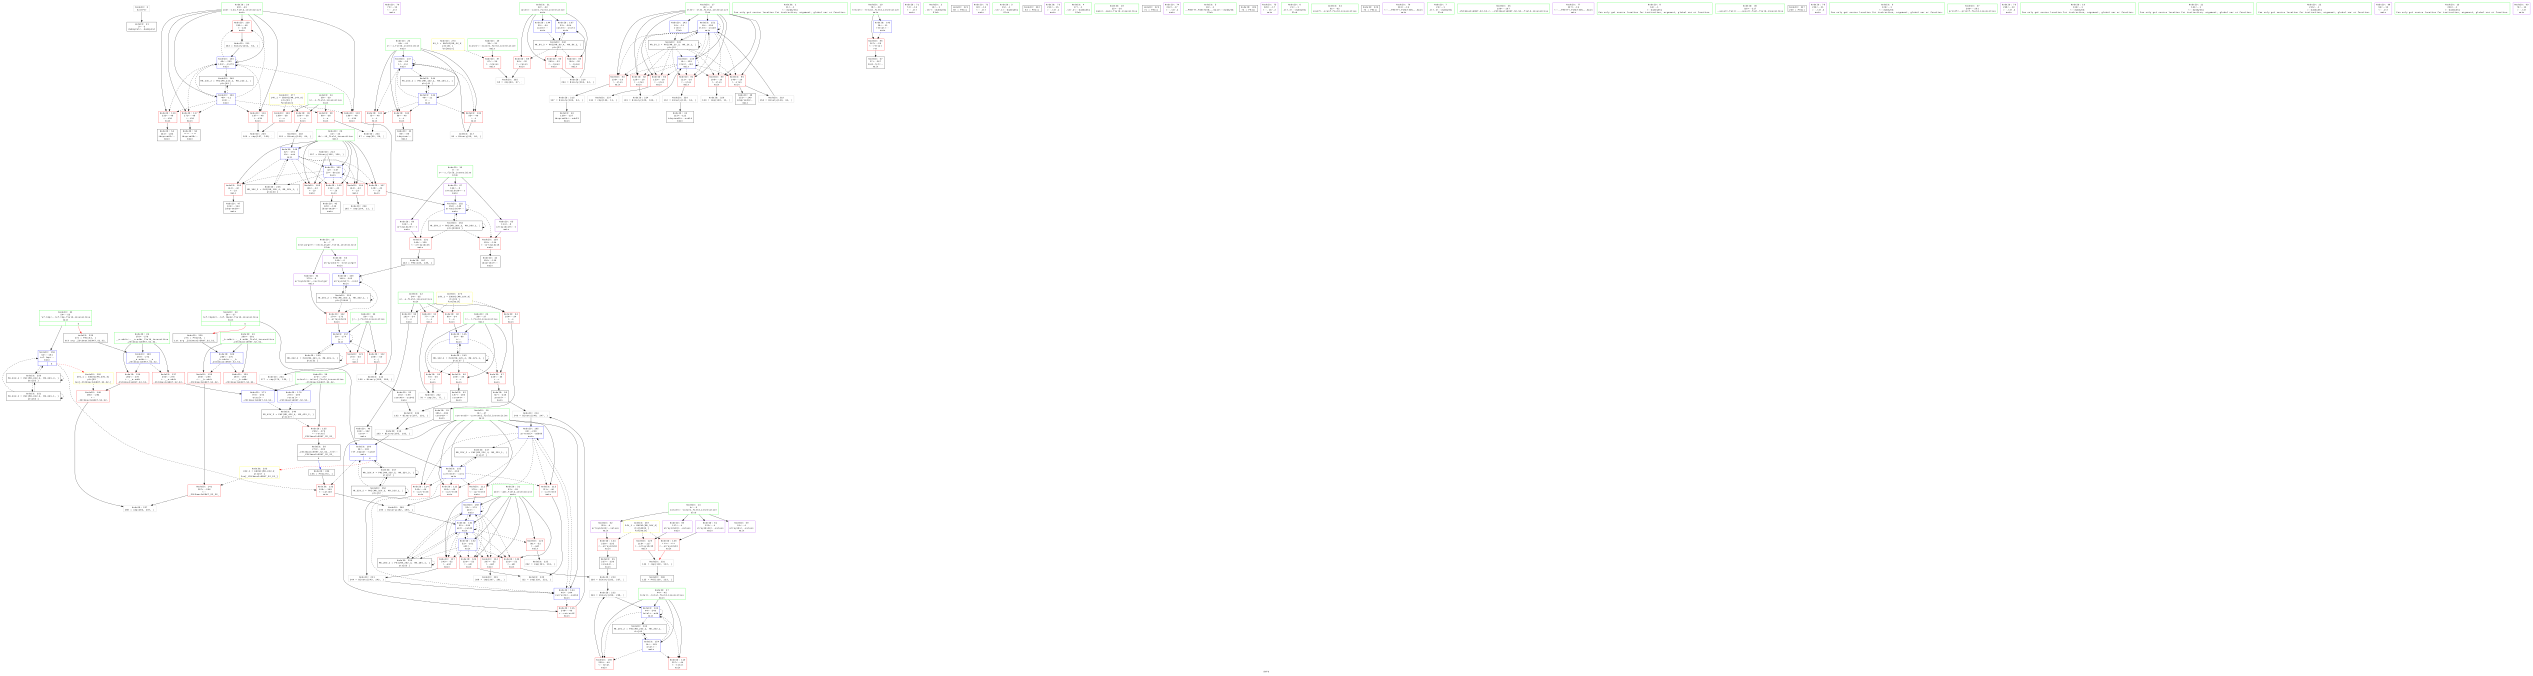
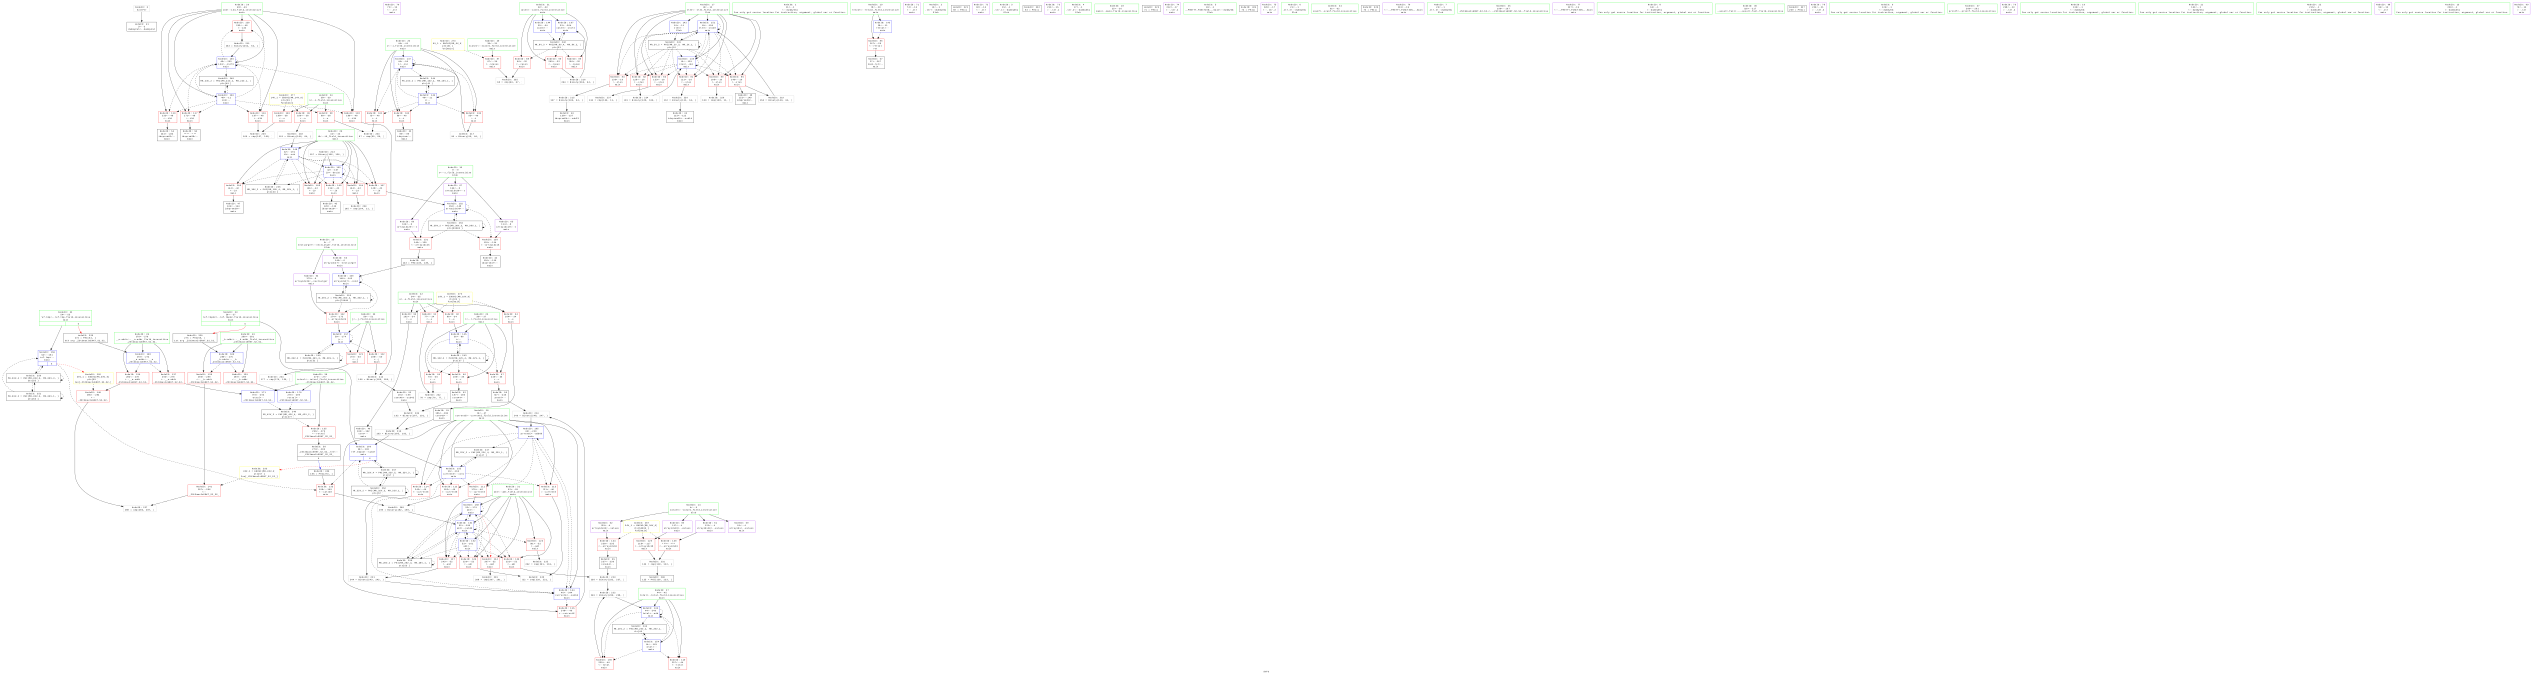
(489, 535) -> (489, 535)
(663, 554) -> (663, 554)
